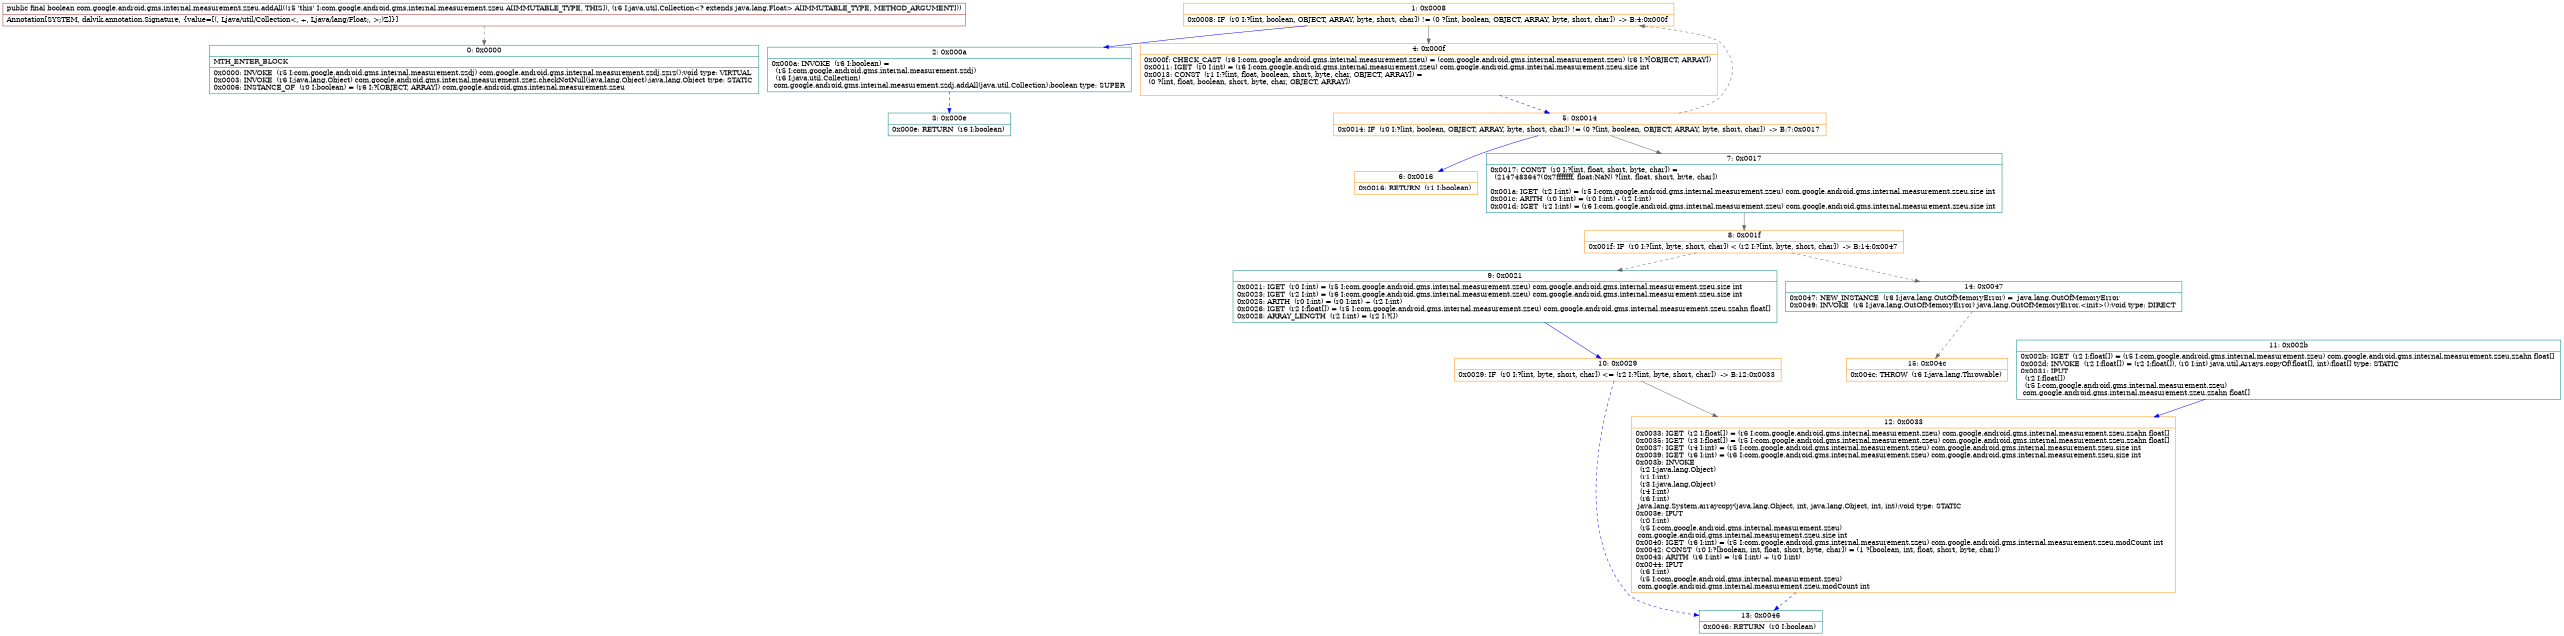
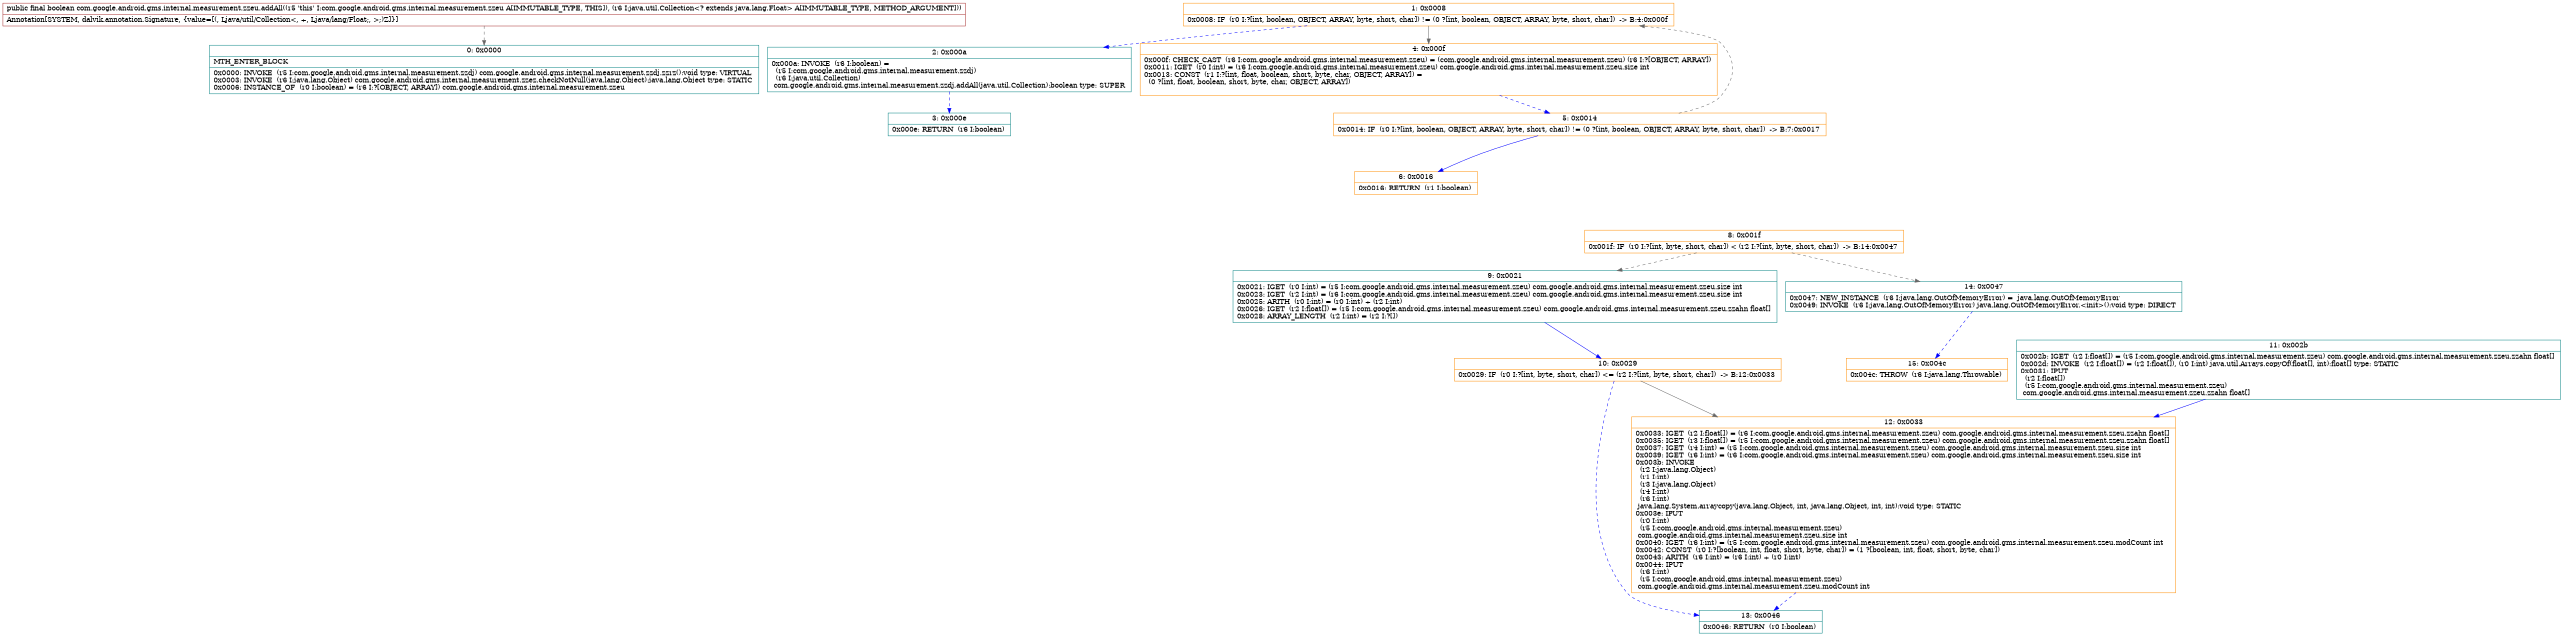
(1208, 36) -> (1208, 36)
(1744, 183) -> none
(1956, 333) -> (1956, 333)
